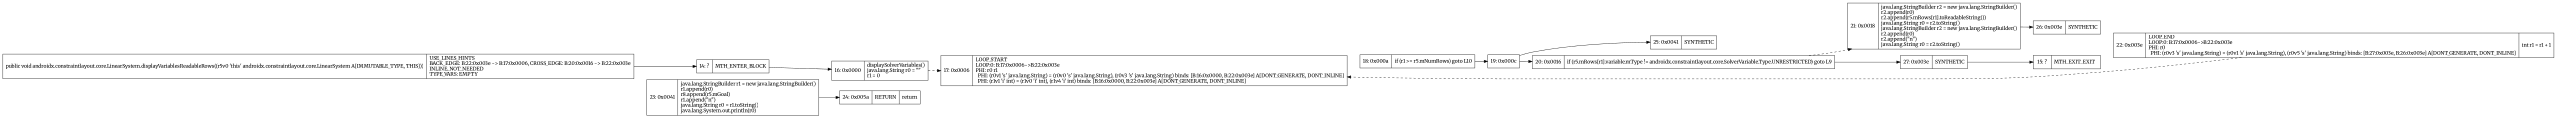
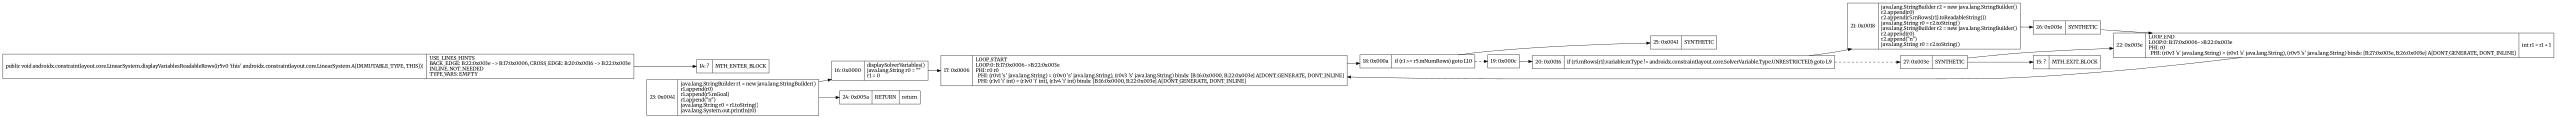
none -> (2125, 31)
(1583, 45) -> (1552, 47)
none -> (2039, 52)
(1829, 53) -> (1829, 53)
(1479, 61) -> (1479, 61)
(1866, 62) -> (1866, 62)
(2075, 62) -> (2075, 62)
none -> (1352, 64)
(799, 68) -> (823, 81)
(987, 70) -> (988, 70)
(933, 71) -> (933, 71)
(1797, 79) -> (1797, 79)
(706, 95) -> (705, 95)
